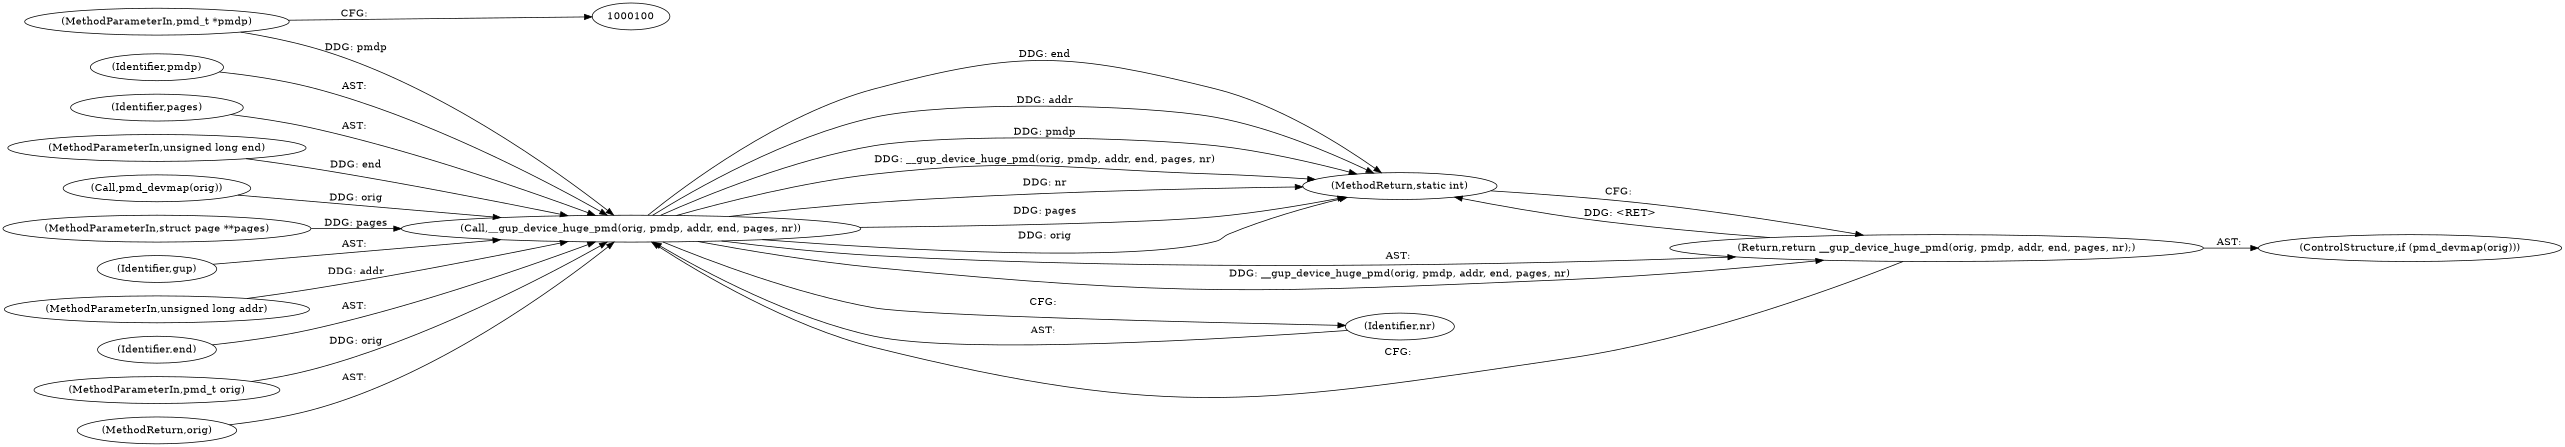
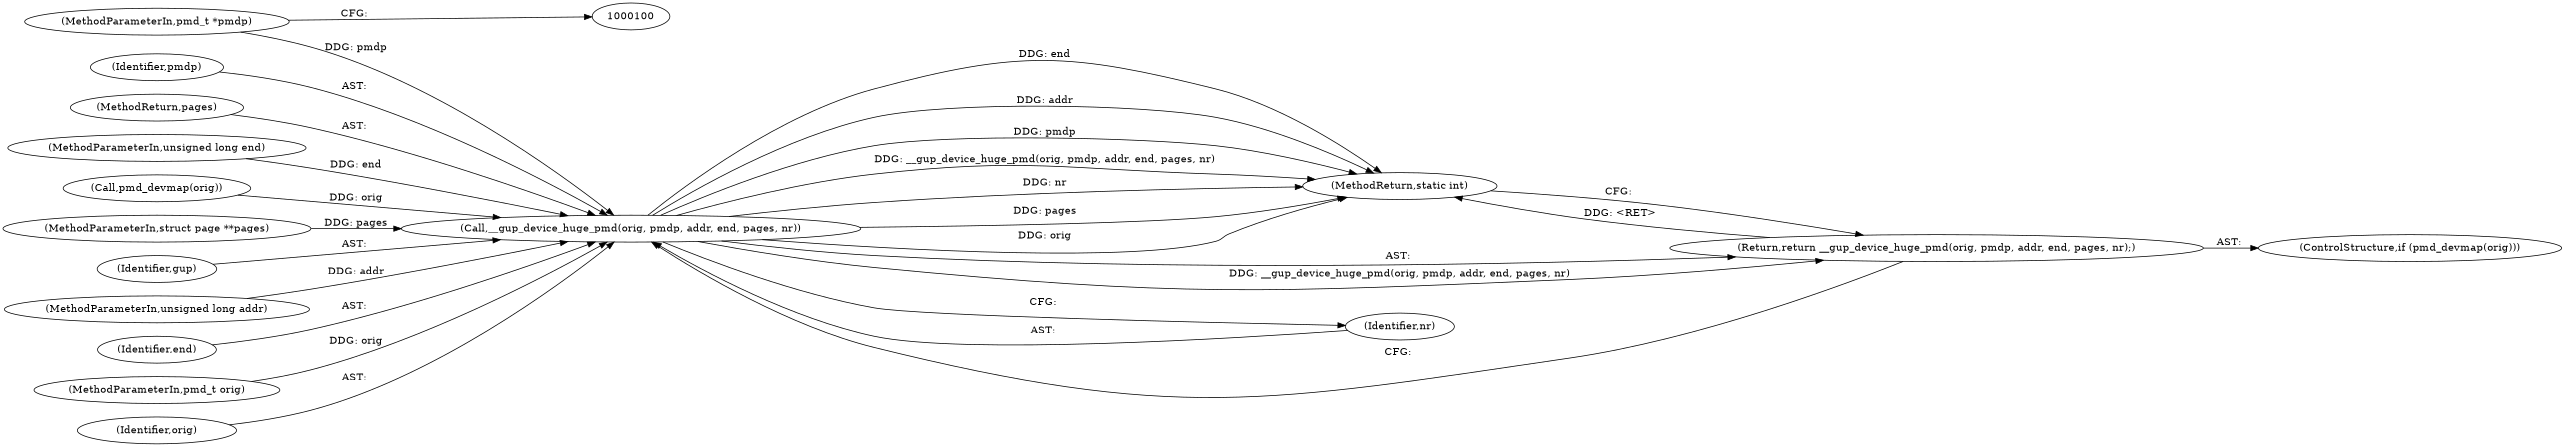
(157, 108) -> (157, 108)
(157, 430) -> (157, 430)
